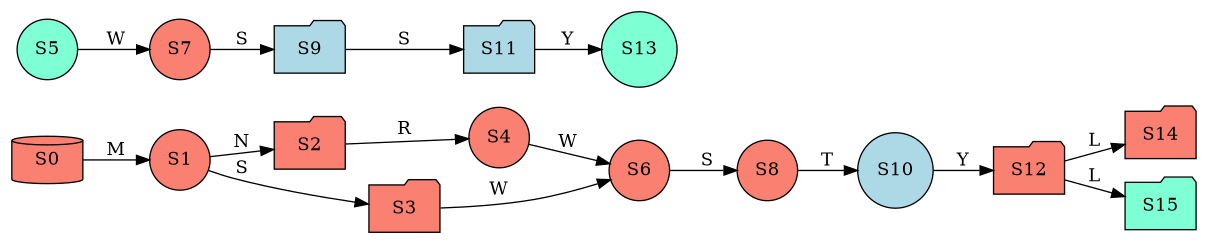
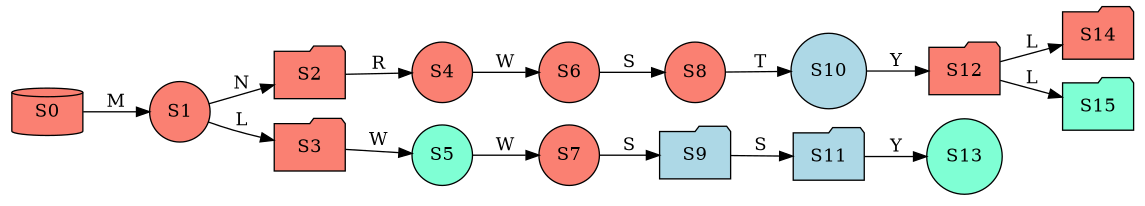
(242, 168) -> (242, 120)
(520, 202) -> (372, 151)
